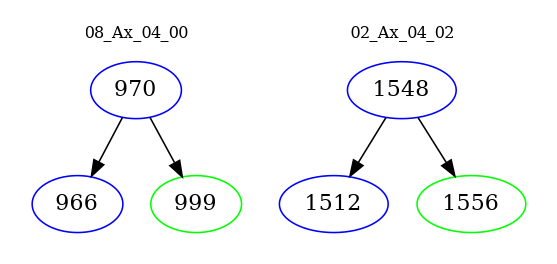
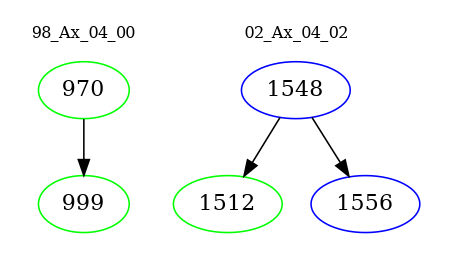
(137, 34) -> (84, 34)
(136, 90) -> (84, 90)
(78, 204) -> none
(334, 204) -> (228, 204)
(471, 204) -> (365, 204)
